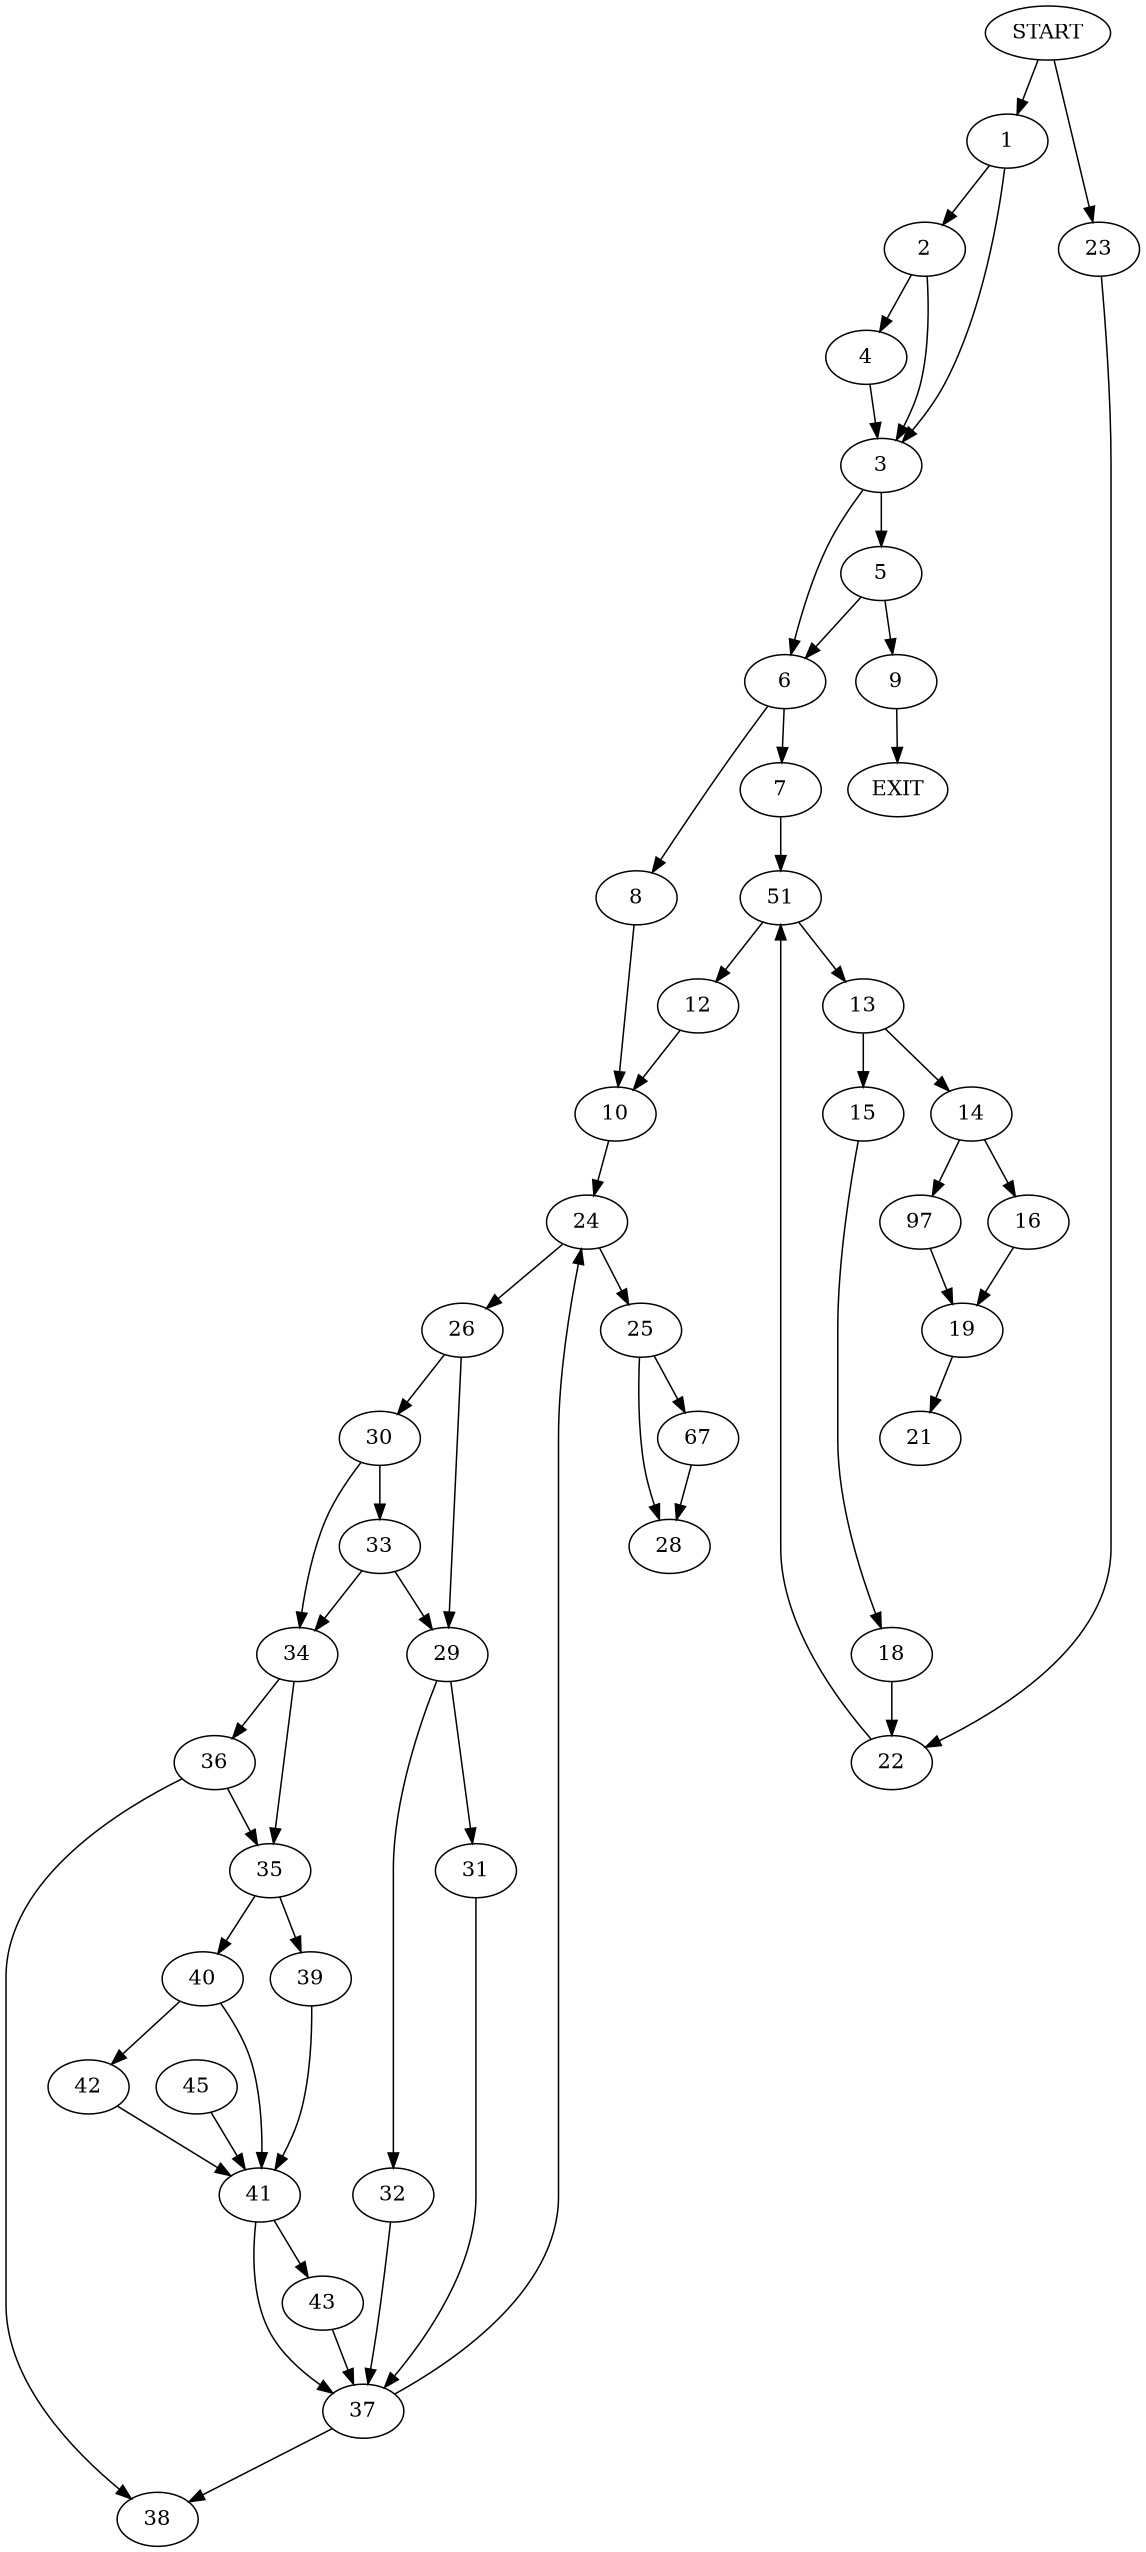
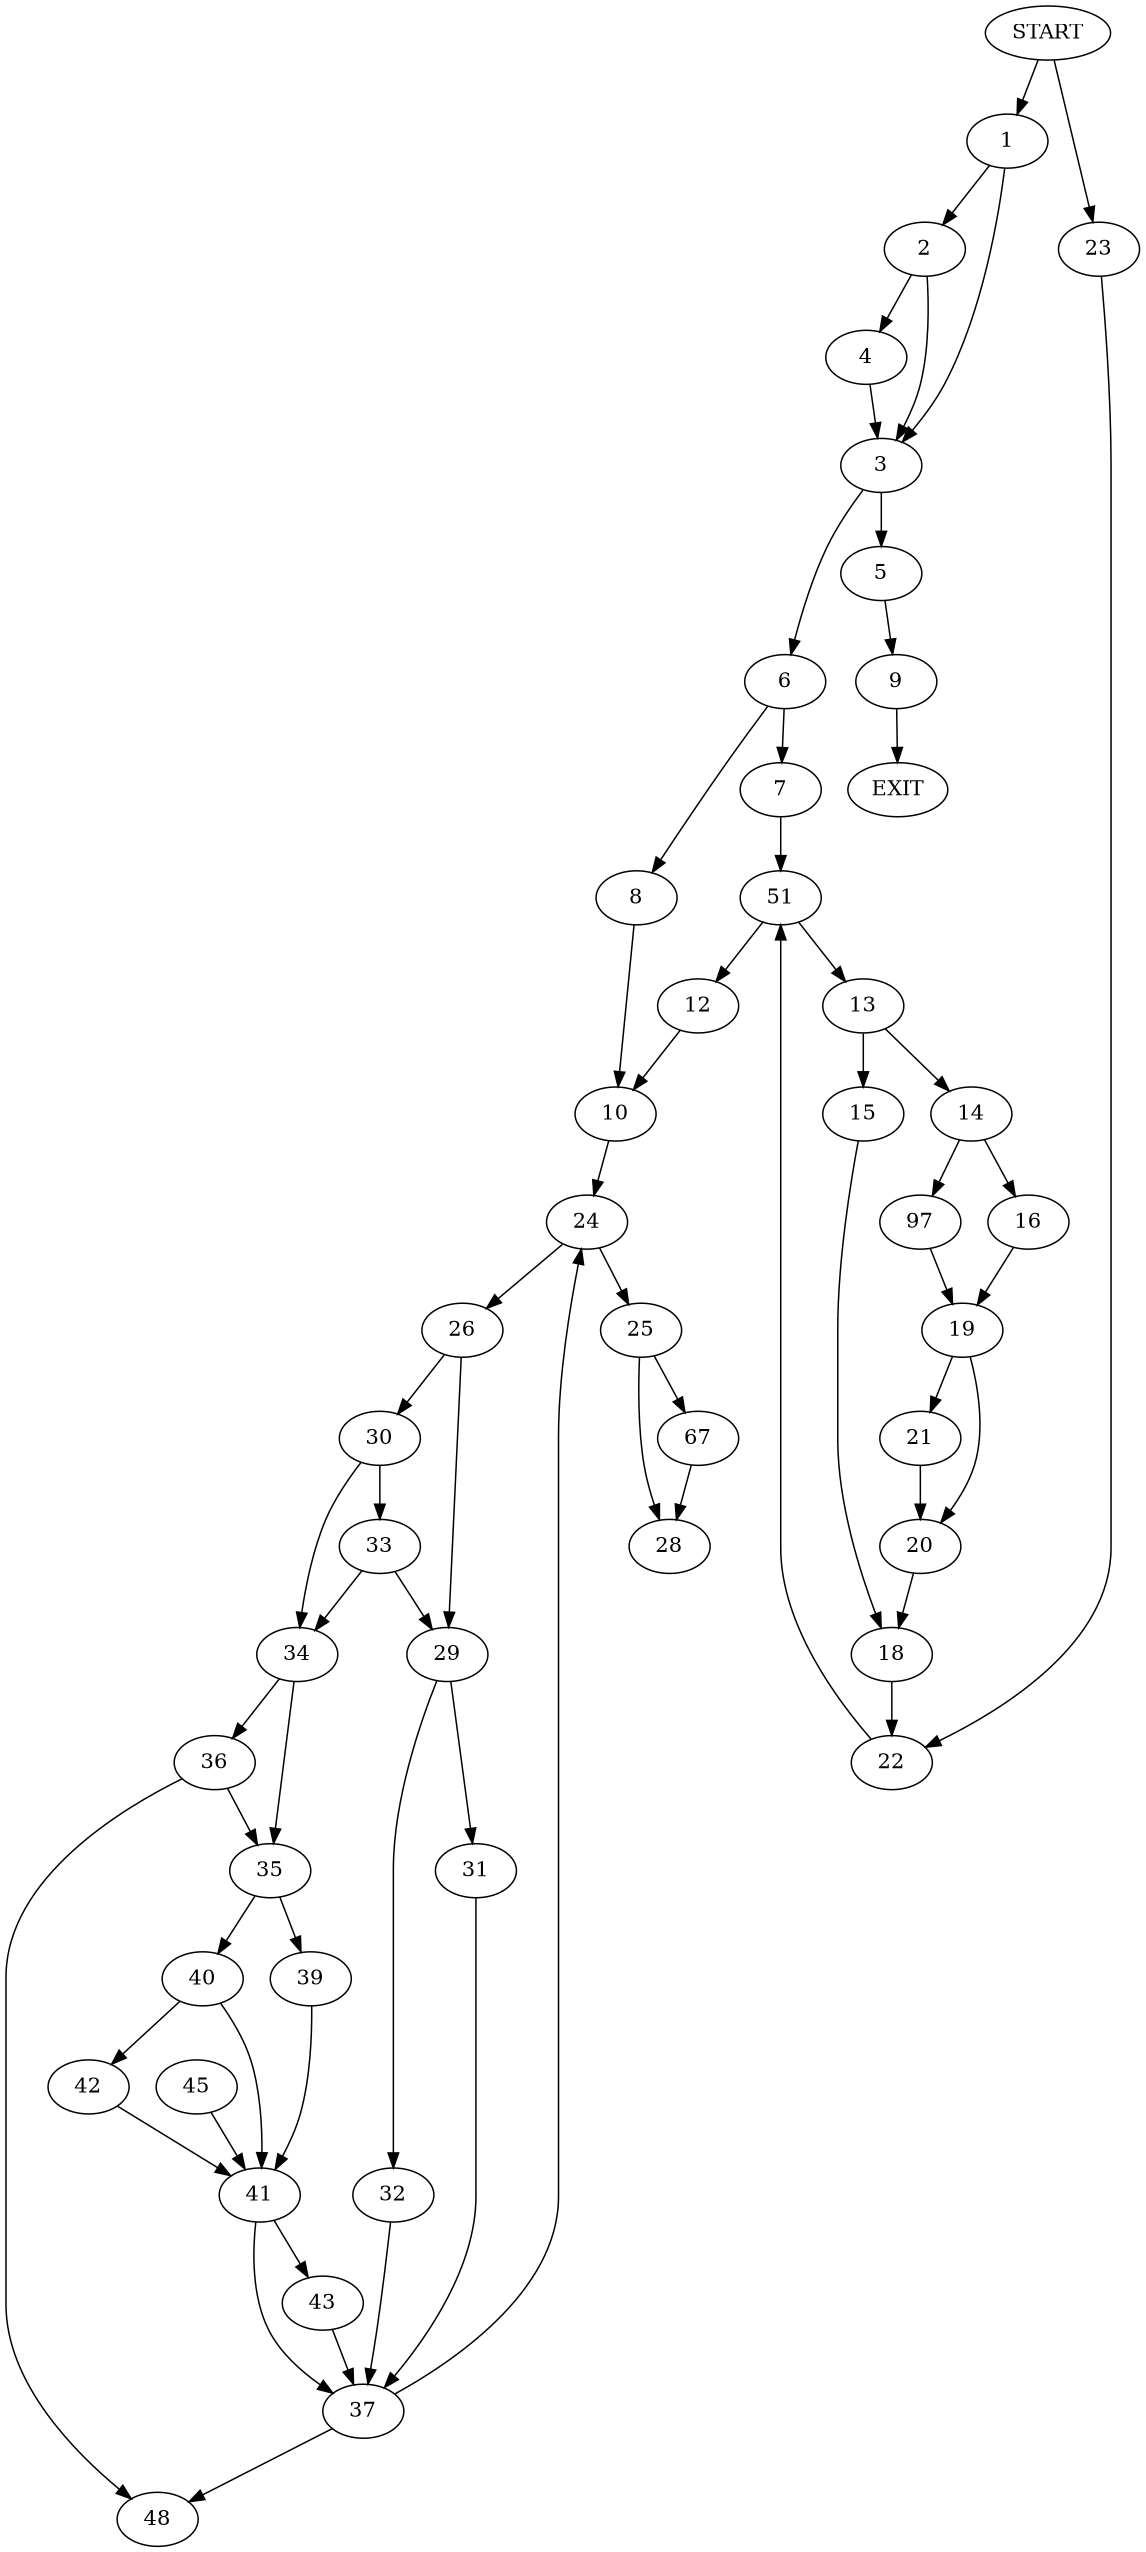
(838, 622) -> none
none -> (920, 1546)
(158, 2519) -> (158, 2519)
